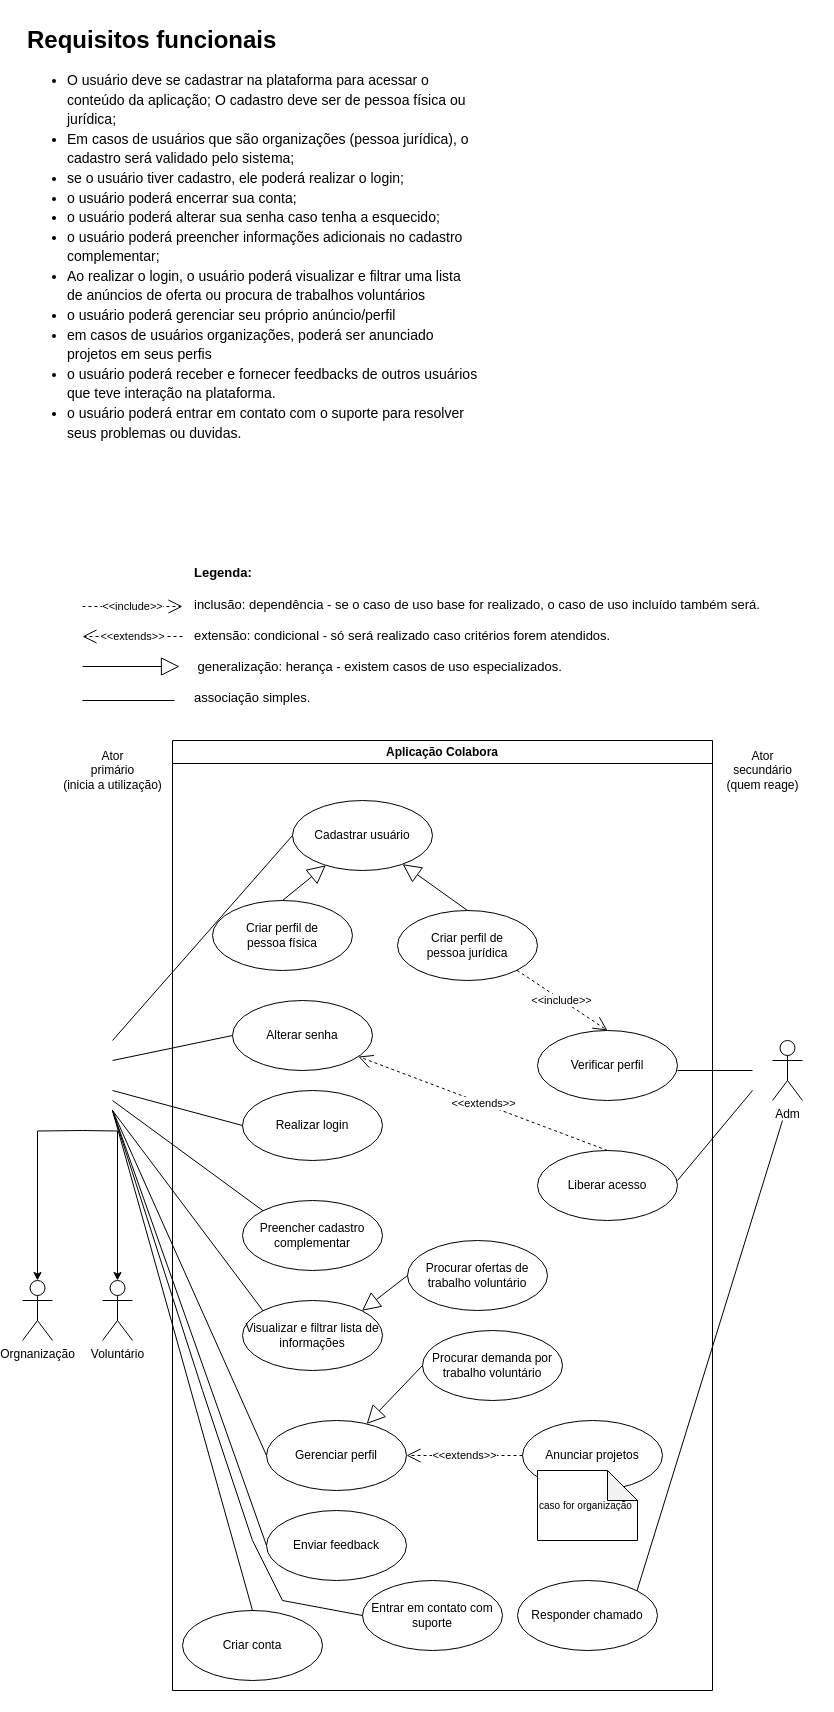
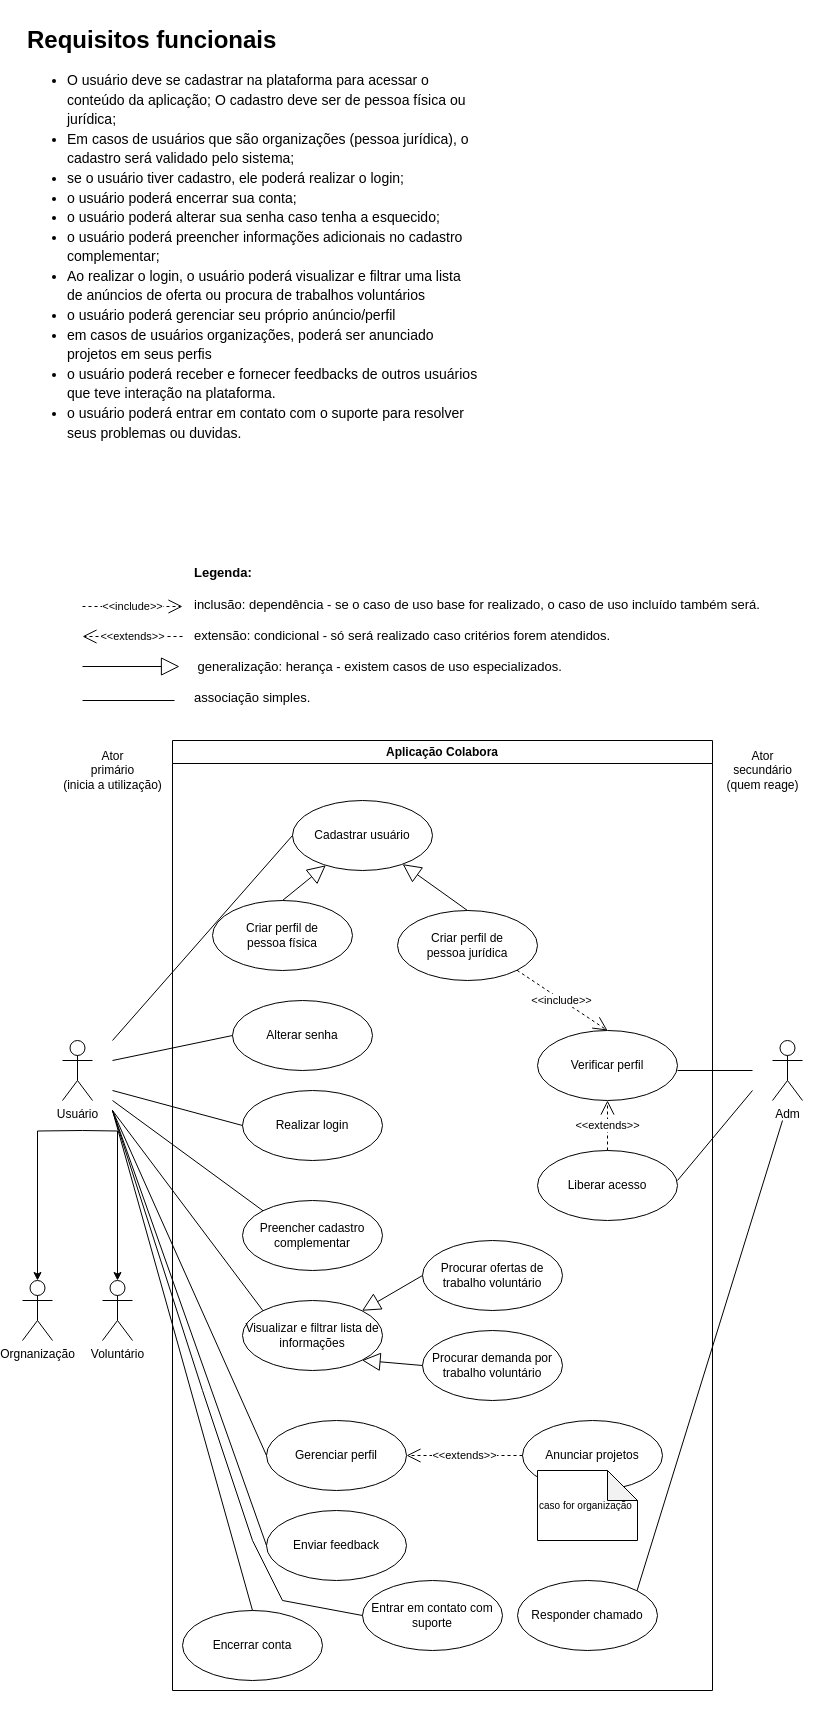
none -> (78, 1071)
(484, 1104) -> (608, 1127)
(478, 1276) -> (493, 1276)
(401, 1388) -> (401, 1364)
(253, 1646) -> (253, 1646)
